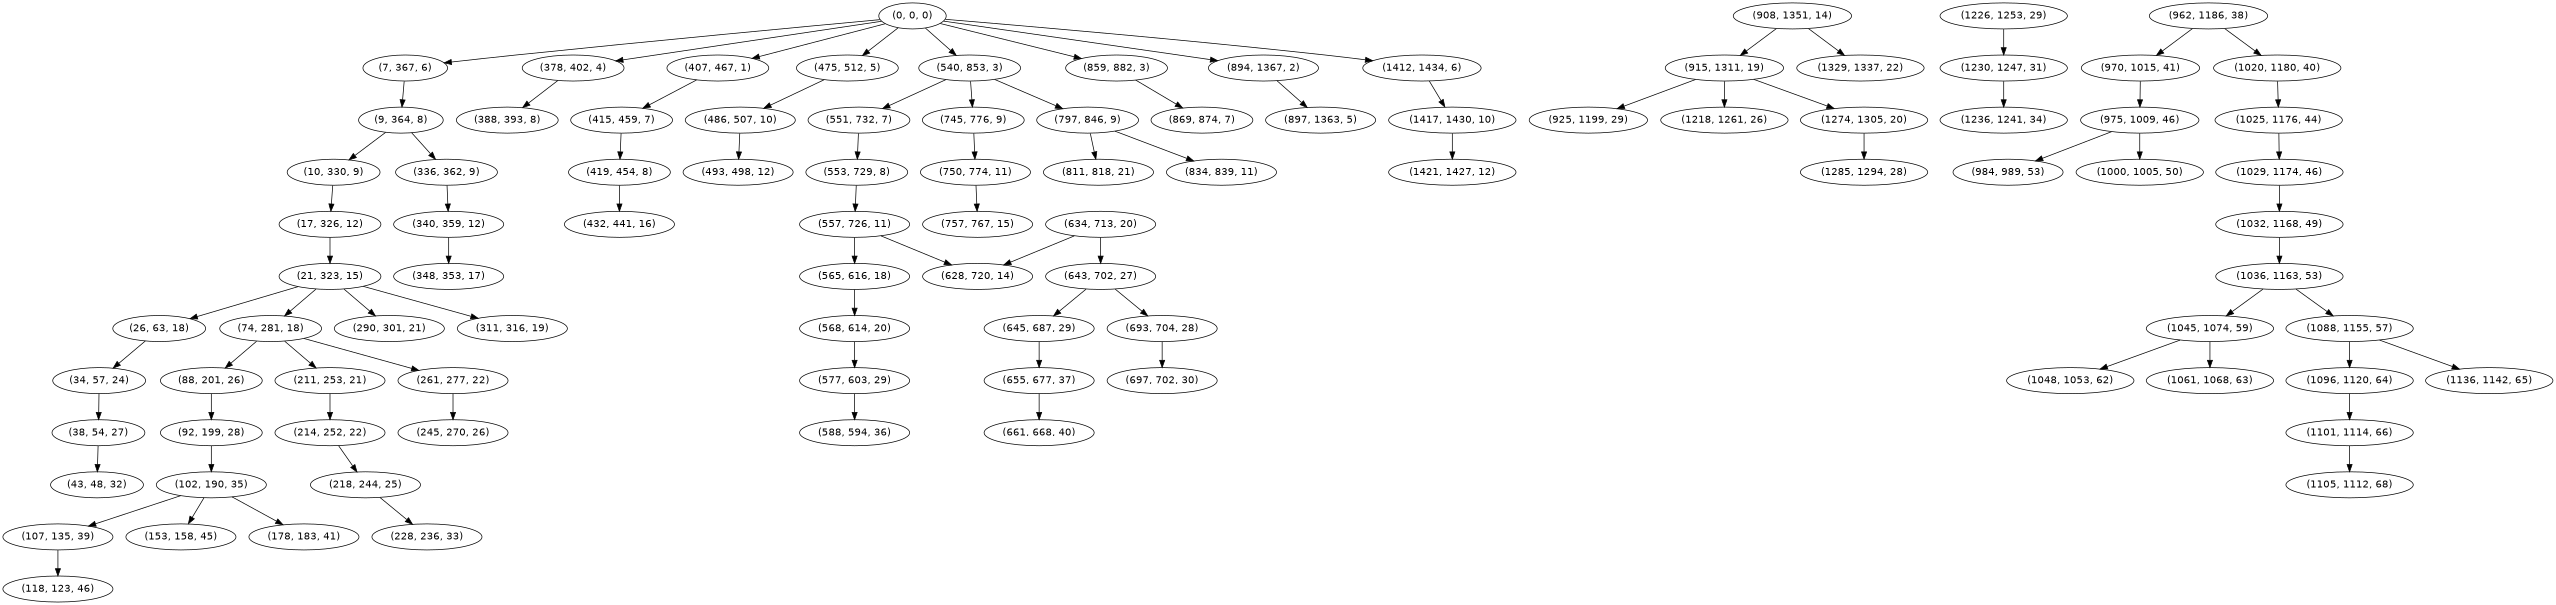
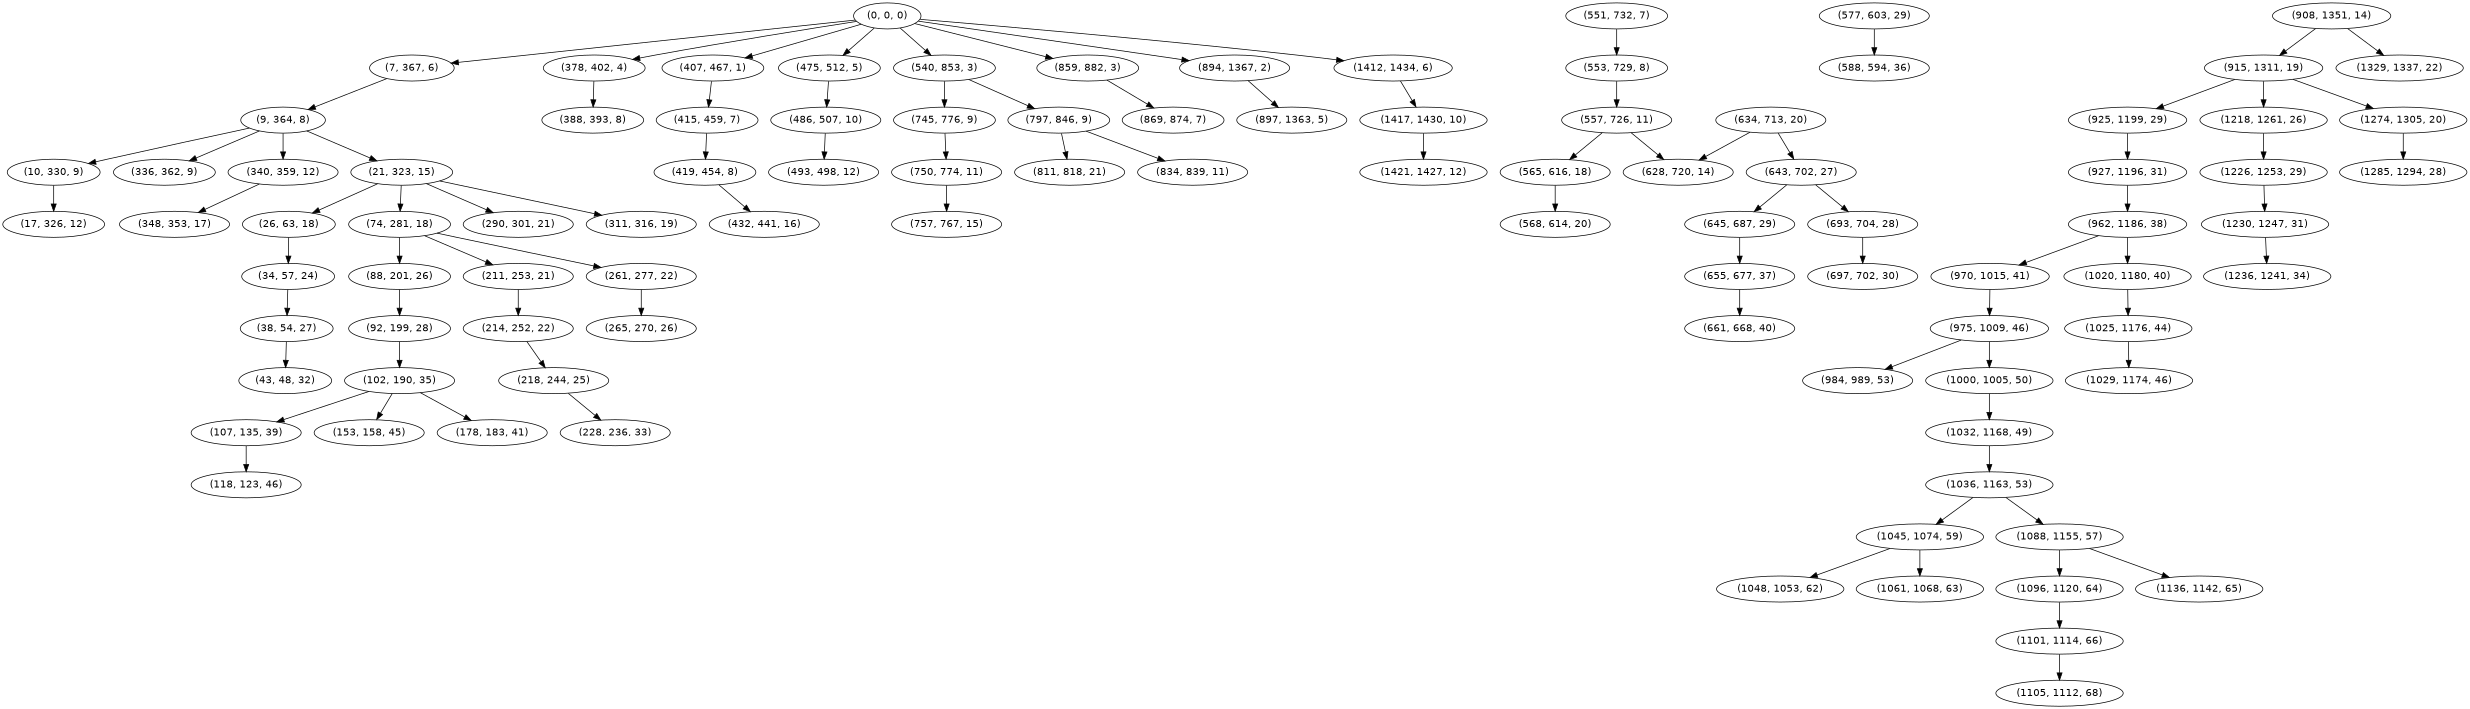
(918, 93) -> none
none -> (2264, 143)
none -> (2128, 172)
(447, 195) -> (283, 143)
(2279, 195) -> (1989, 403)
(330, 247) -> (338, 144)
(855, 351) -> none
(453, 433) -> (641, 329)
